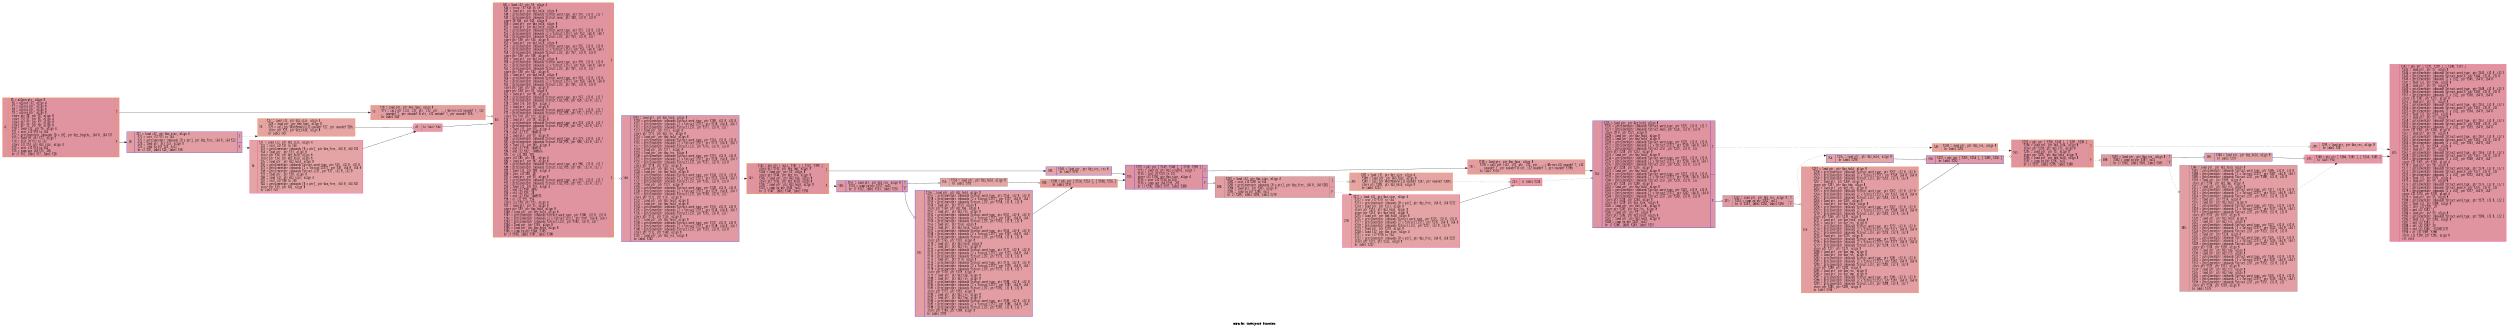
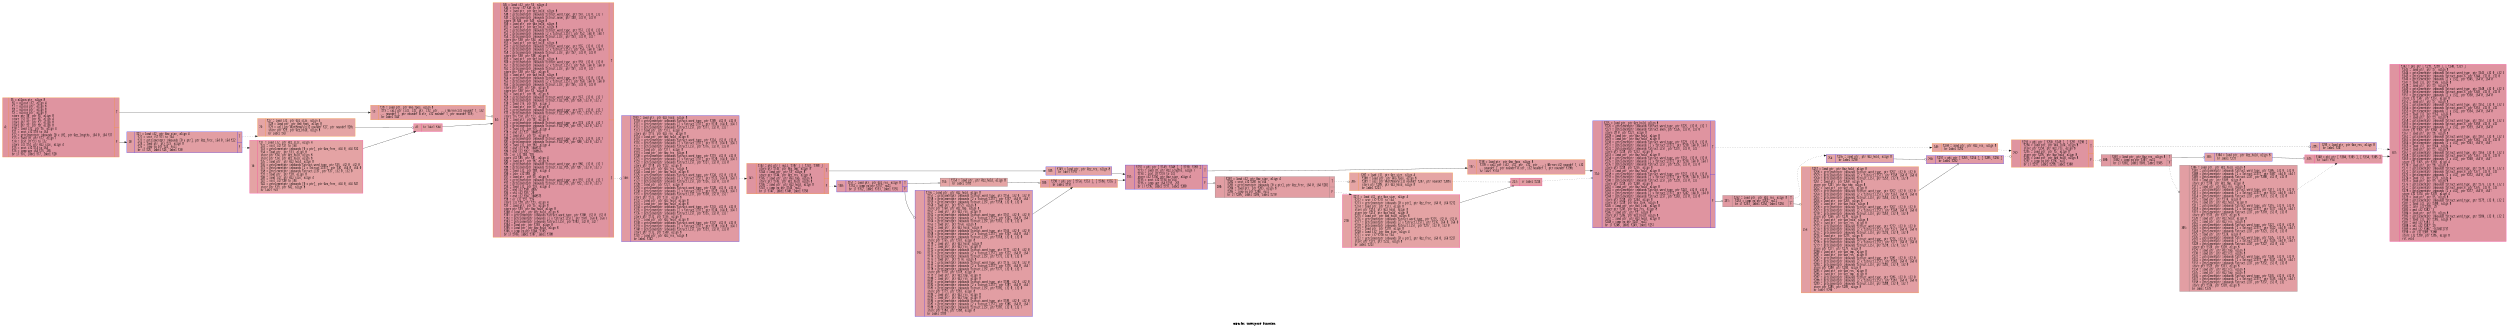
(2343, 147) -> (2343, 147)
(1083, 169) -> (1084, 169)
